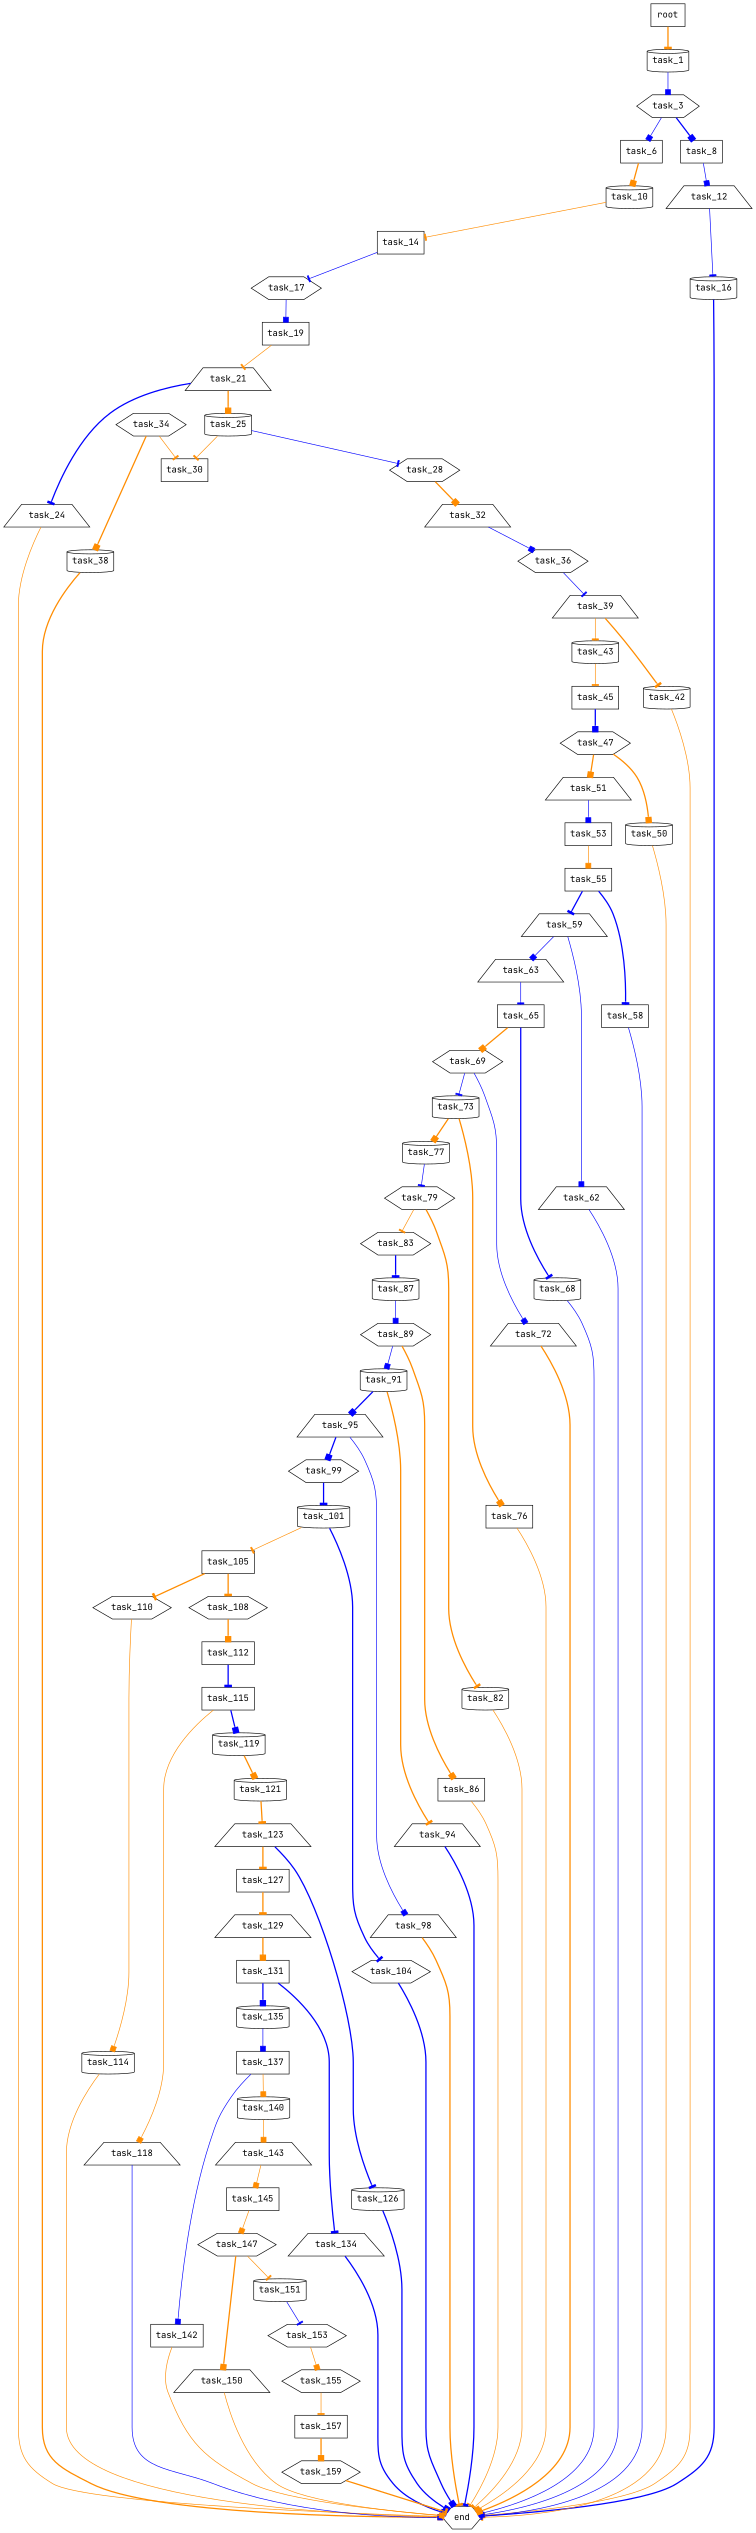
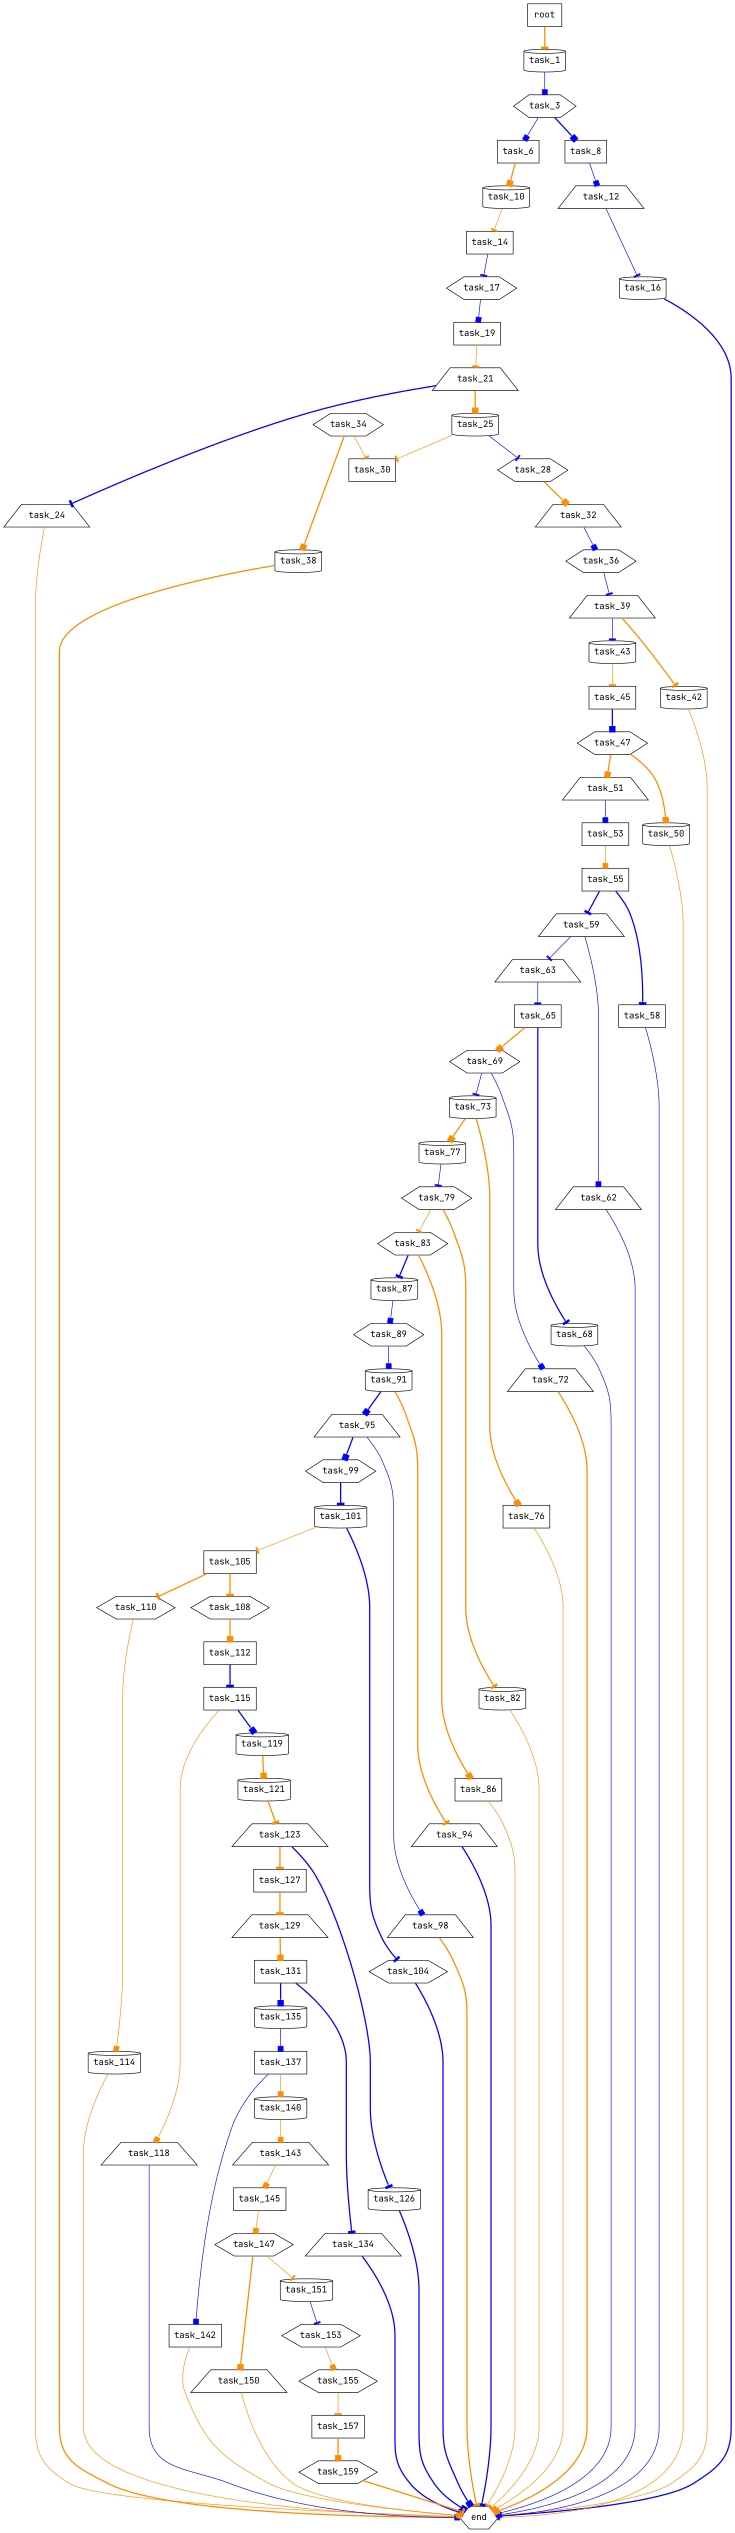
(595, 628) -> (612, 628)
(545, 946) -> (561, 947)
(425, 1560) -> (442, 1515)
